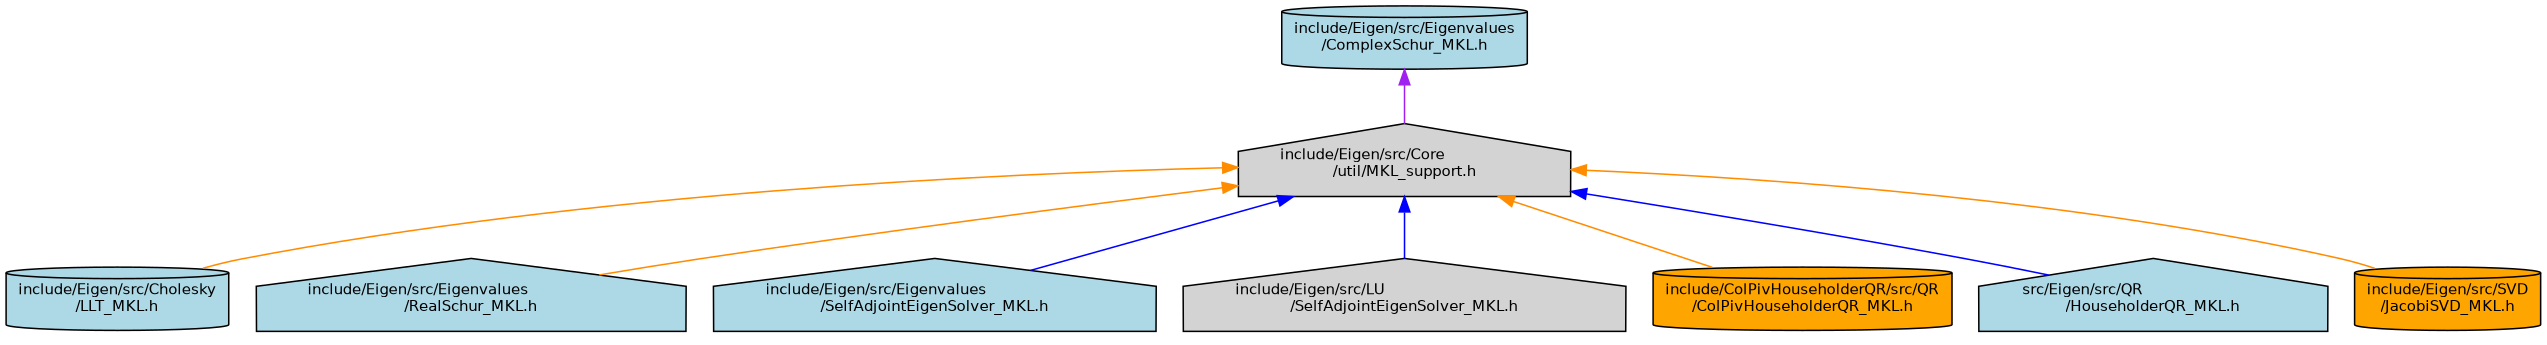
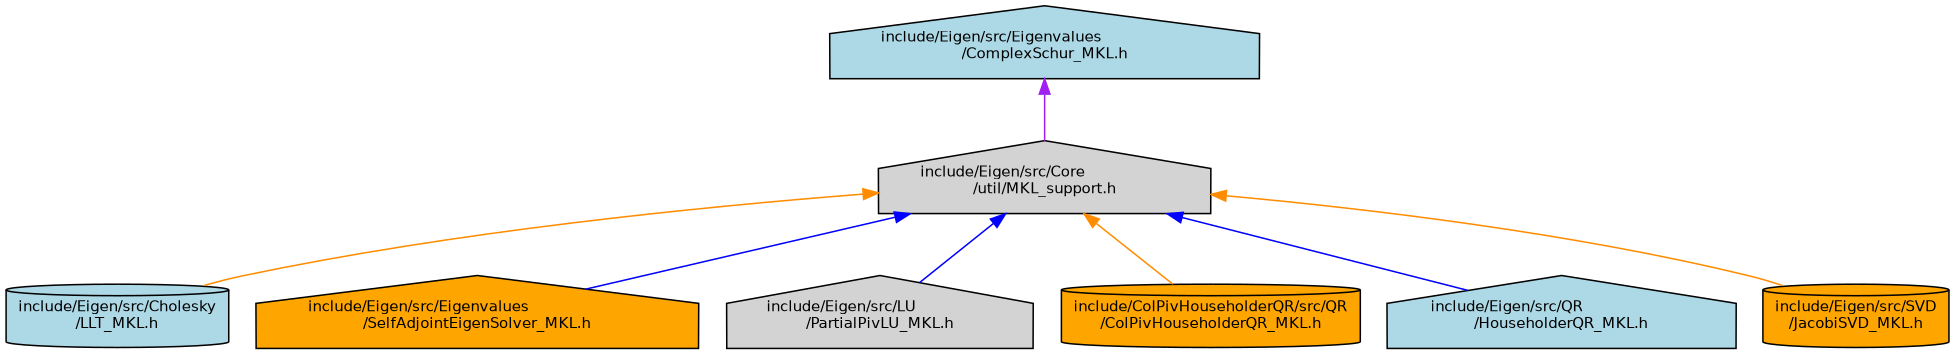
(1405, 38) -> (1045, 46)
(471, 299) -> none
(935, 299) -> (477, 316)
(1405, 299) -> (880, 316)
(2153, 299) -> (1562, 316)
